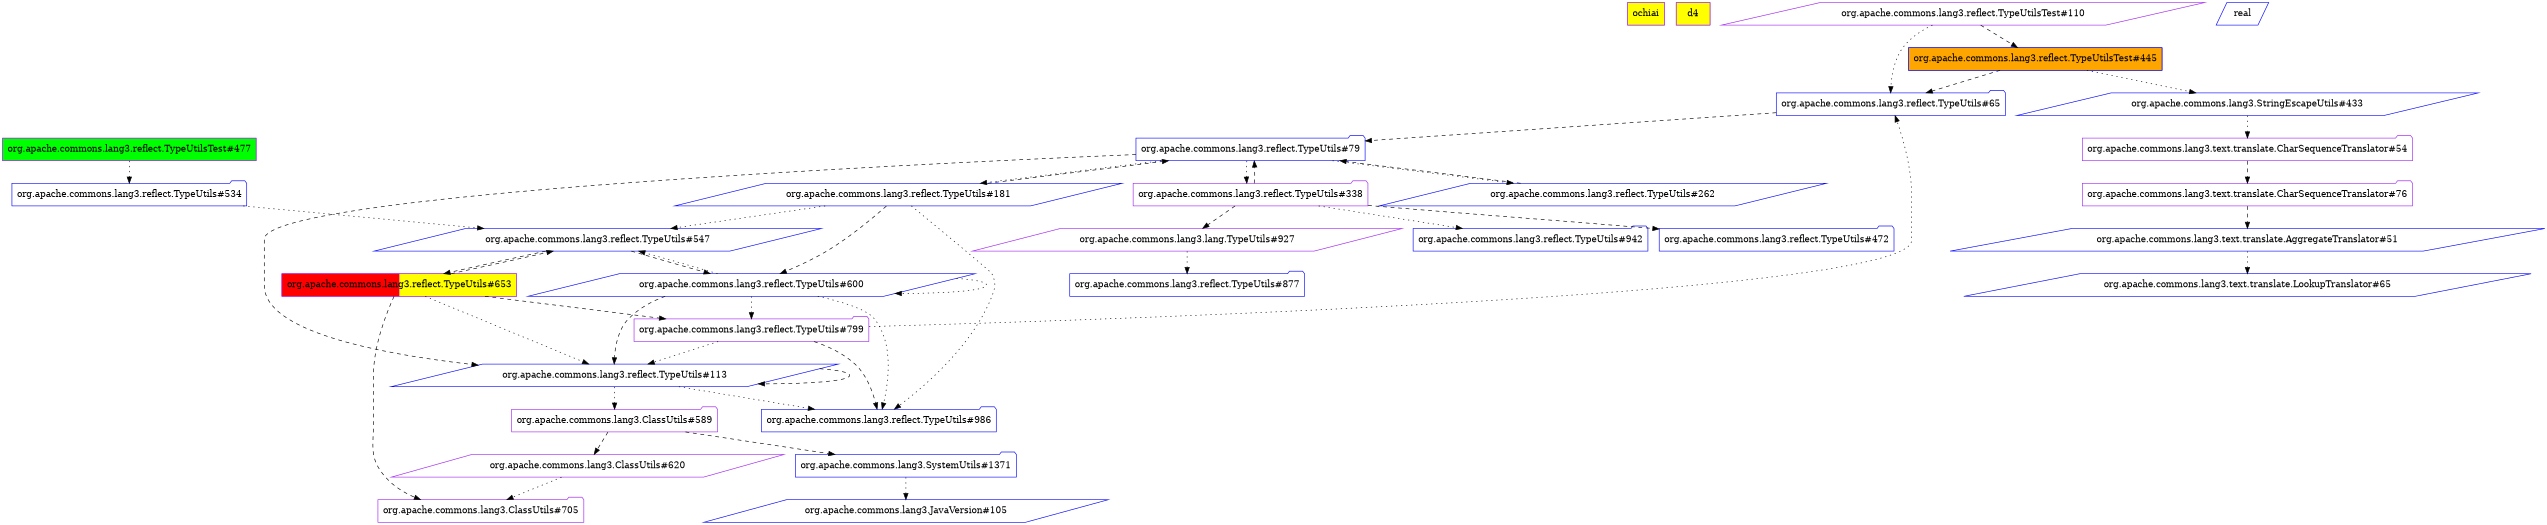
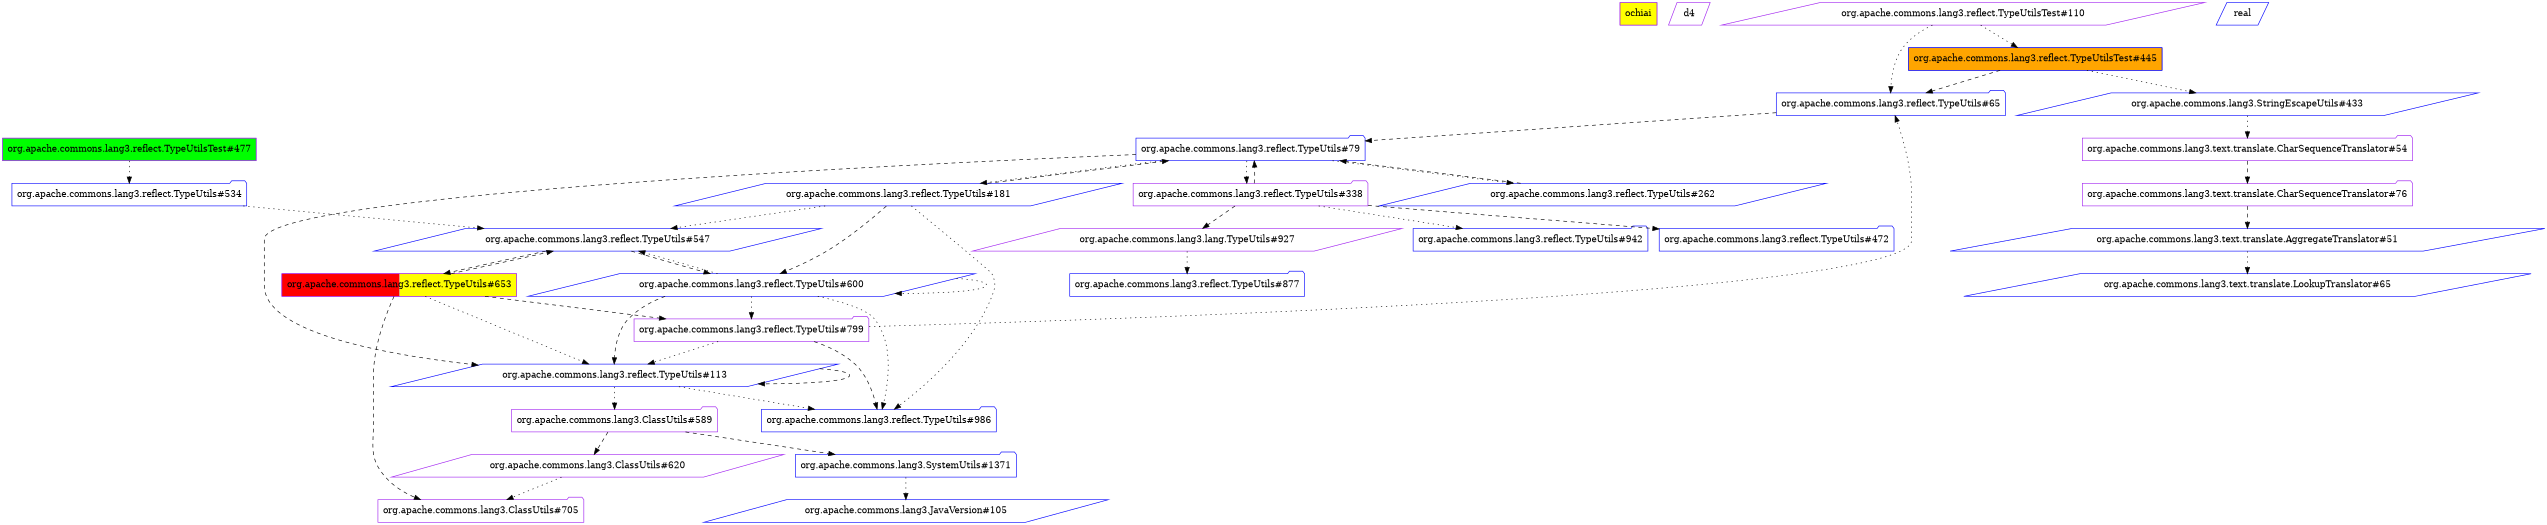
(1693, 14) -> (1689, 14)
(1996, 35) -> (1996, 35)
